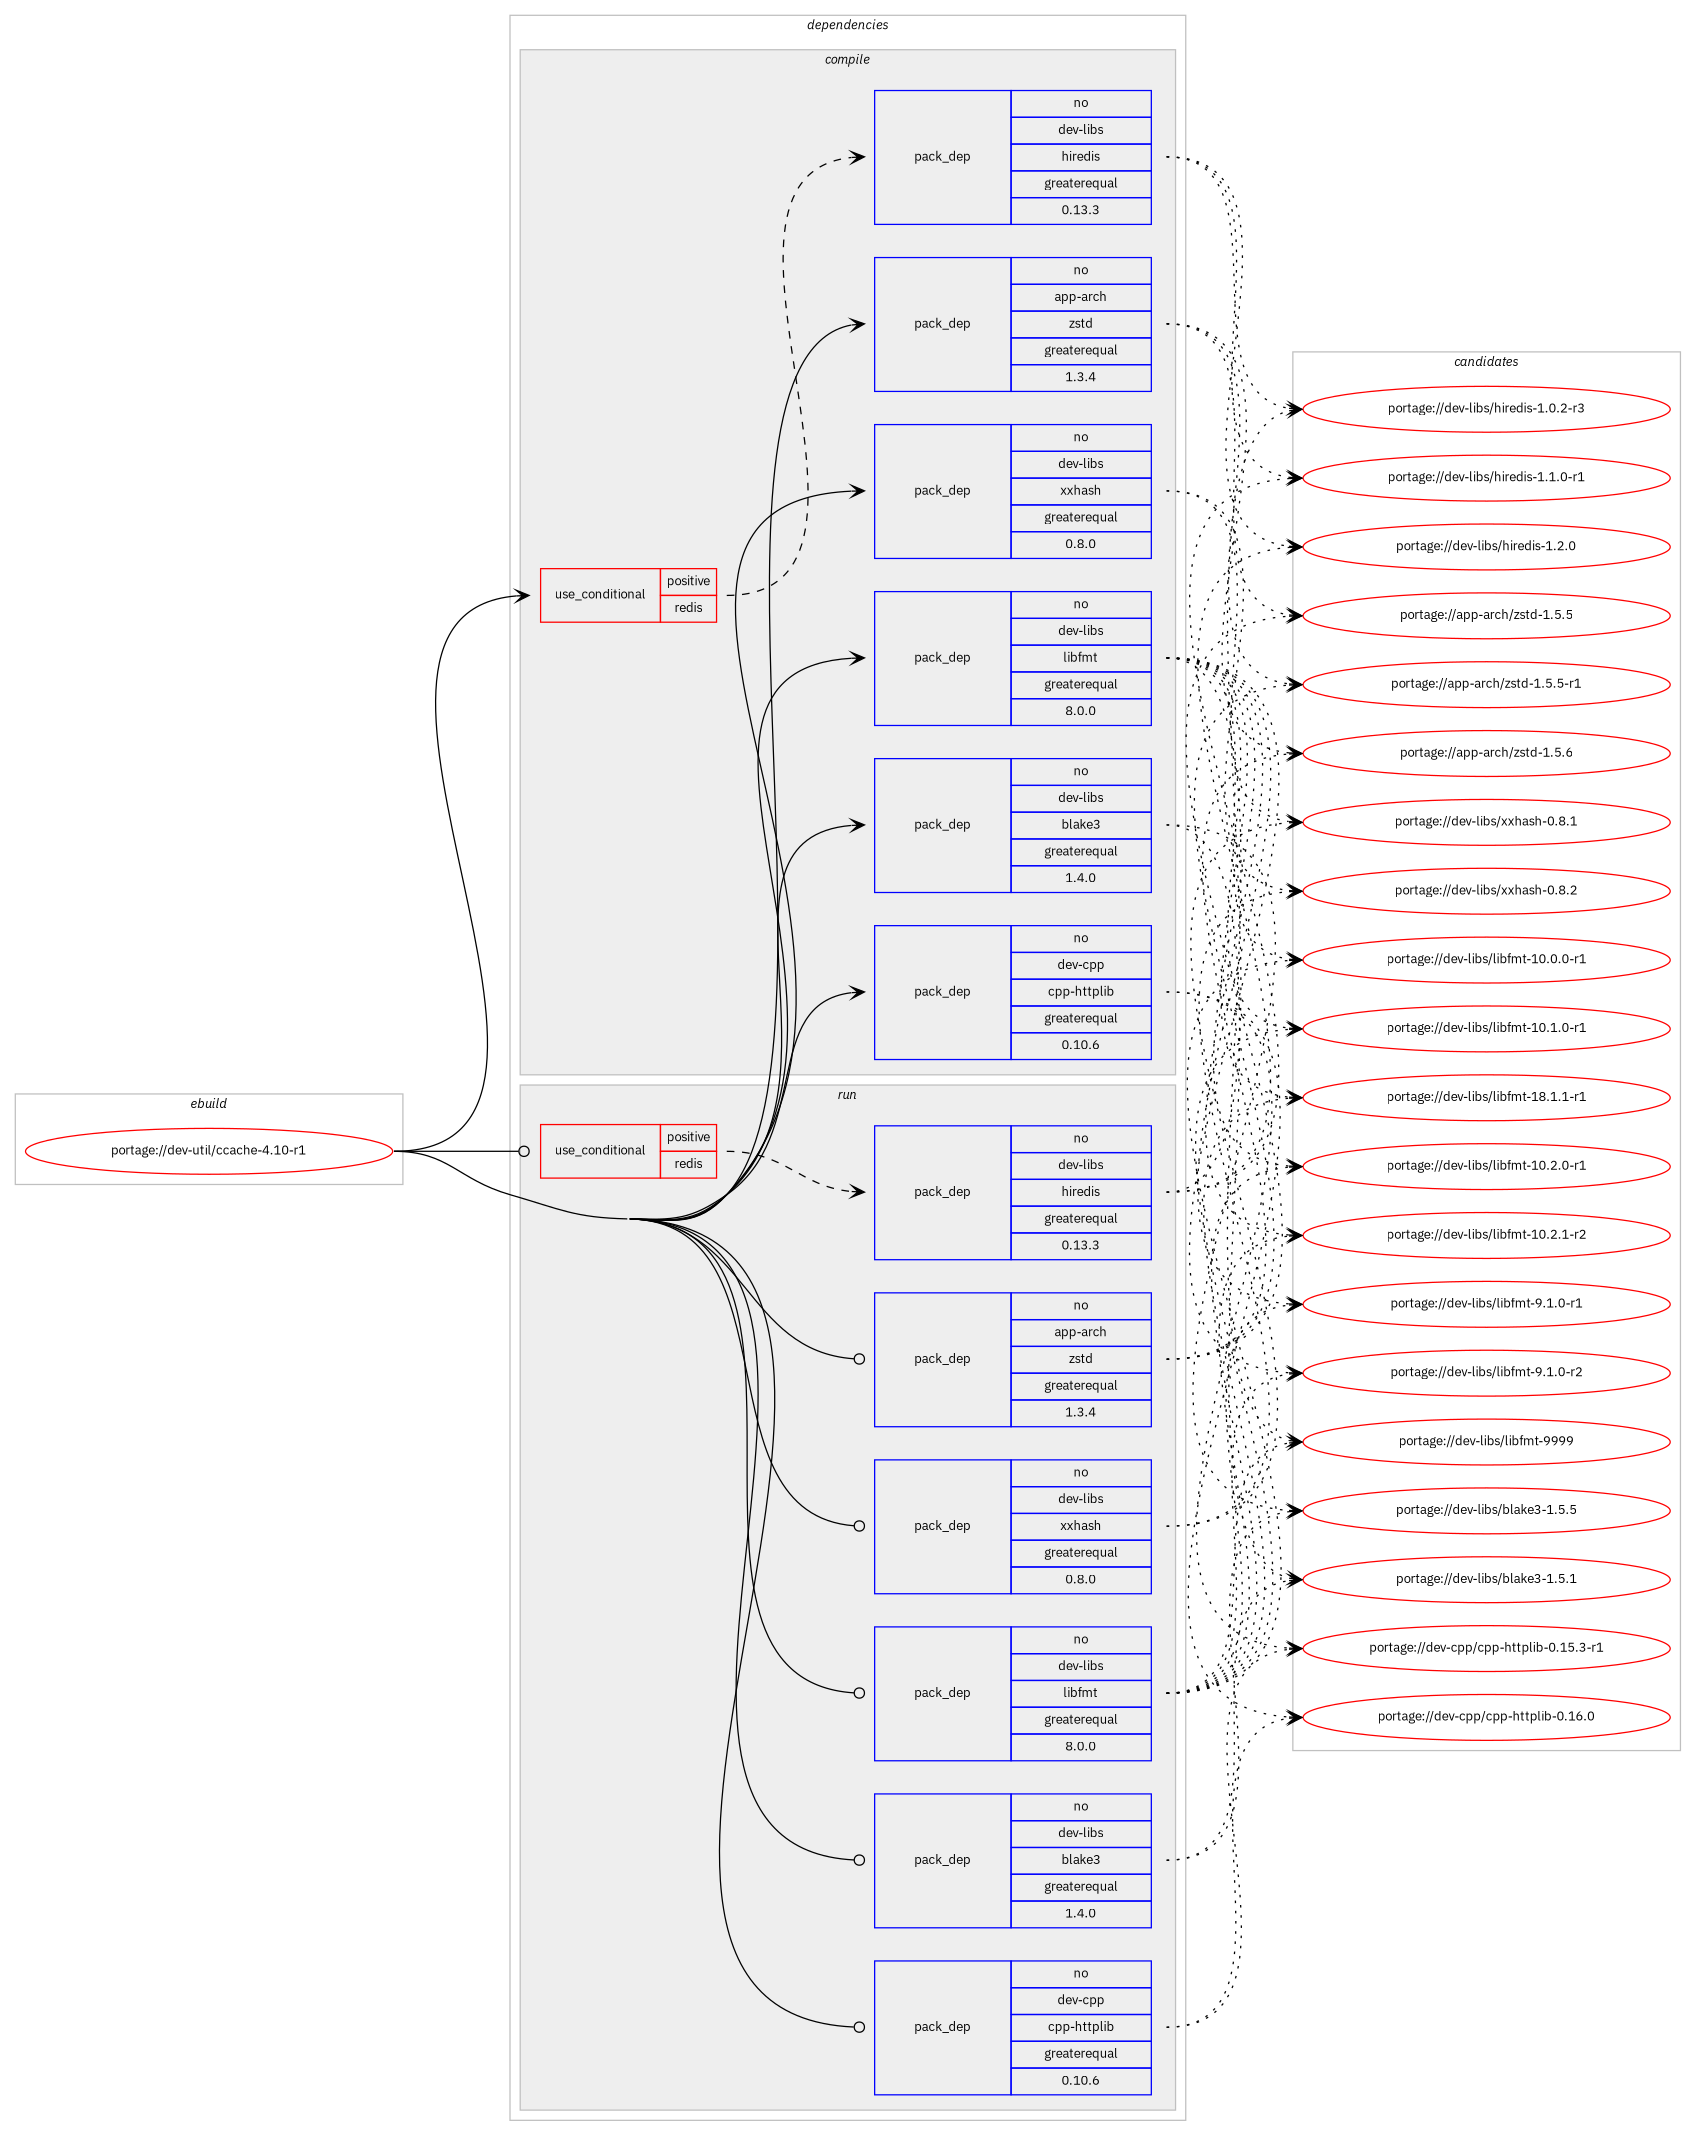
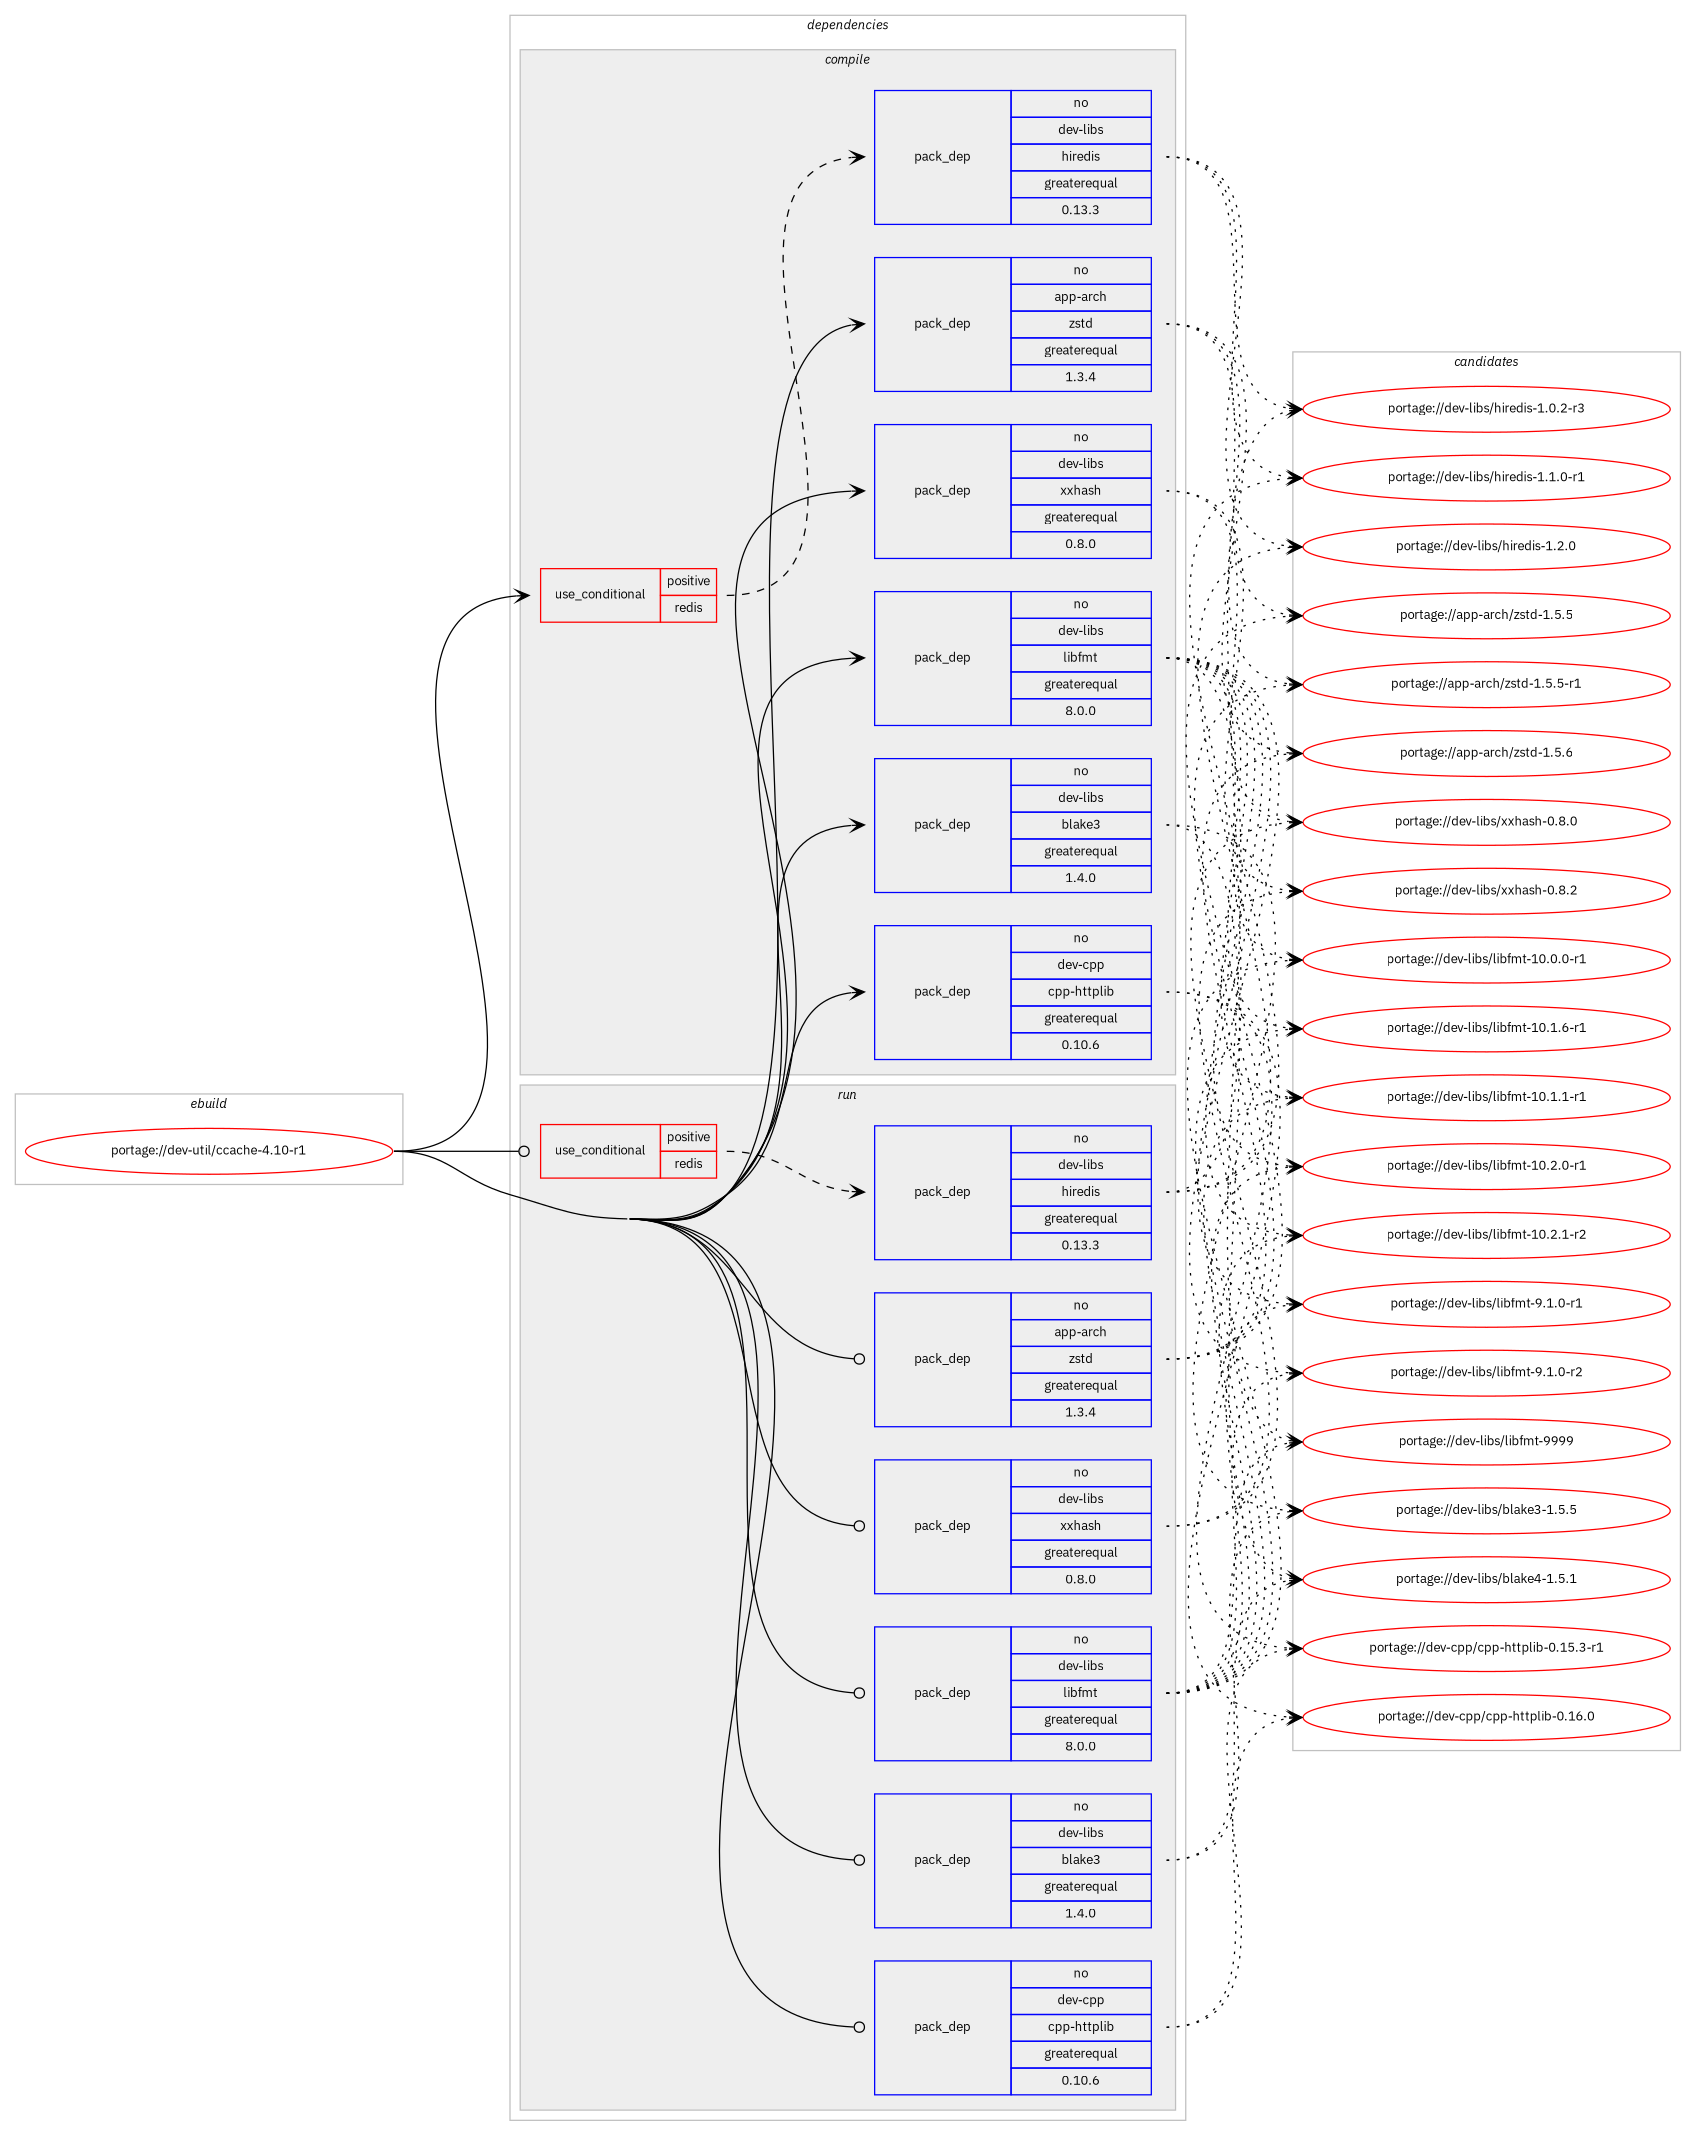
(1487, 822) -> (1487, 822)
(1487, 1029) -> (1487, 1029)
(1487, 1098) -> (1487, 1098)
(1487, 1580) -> (1487, 1580)
